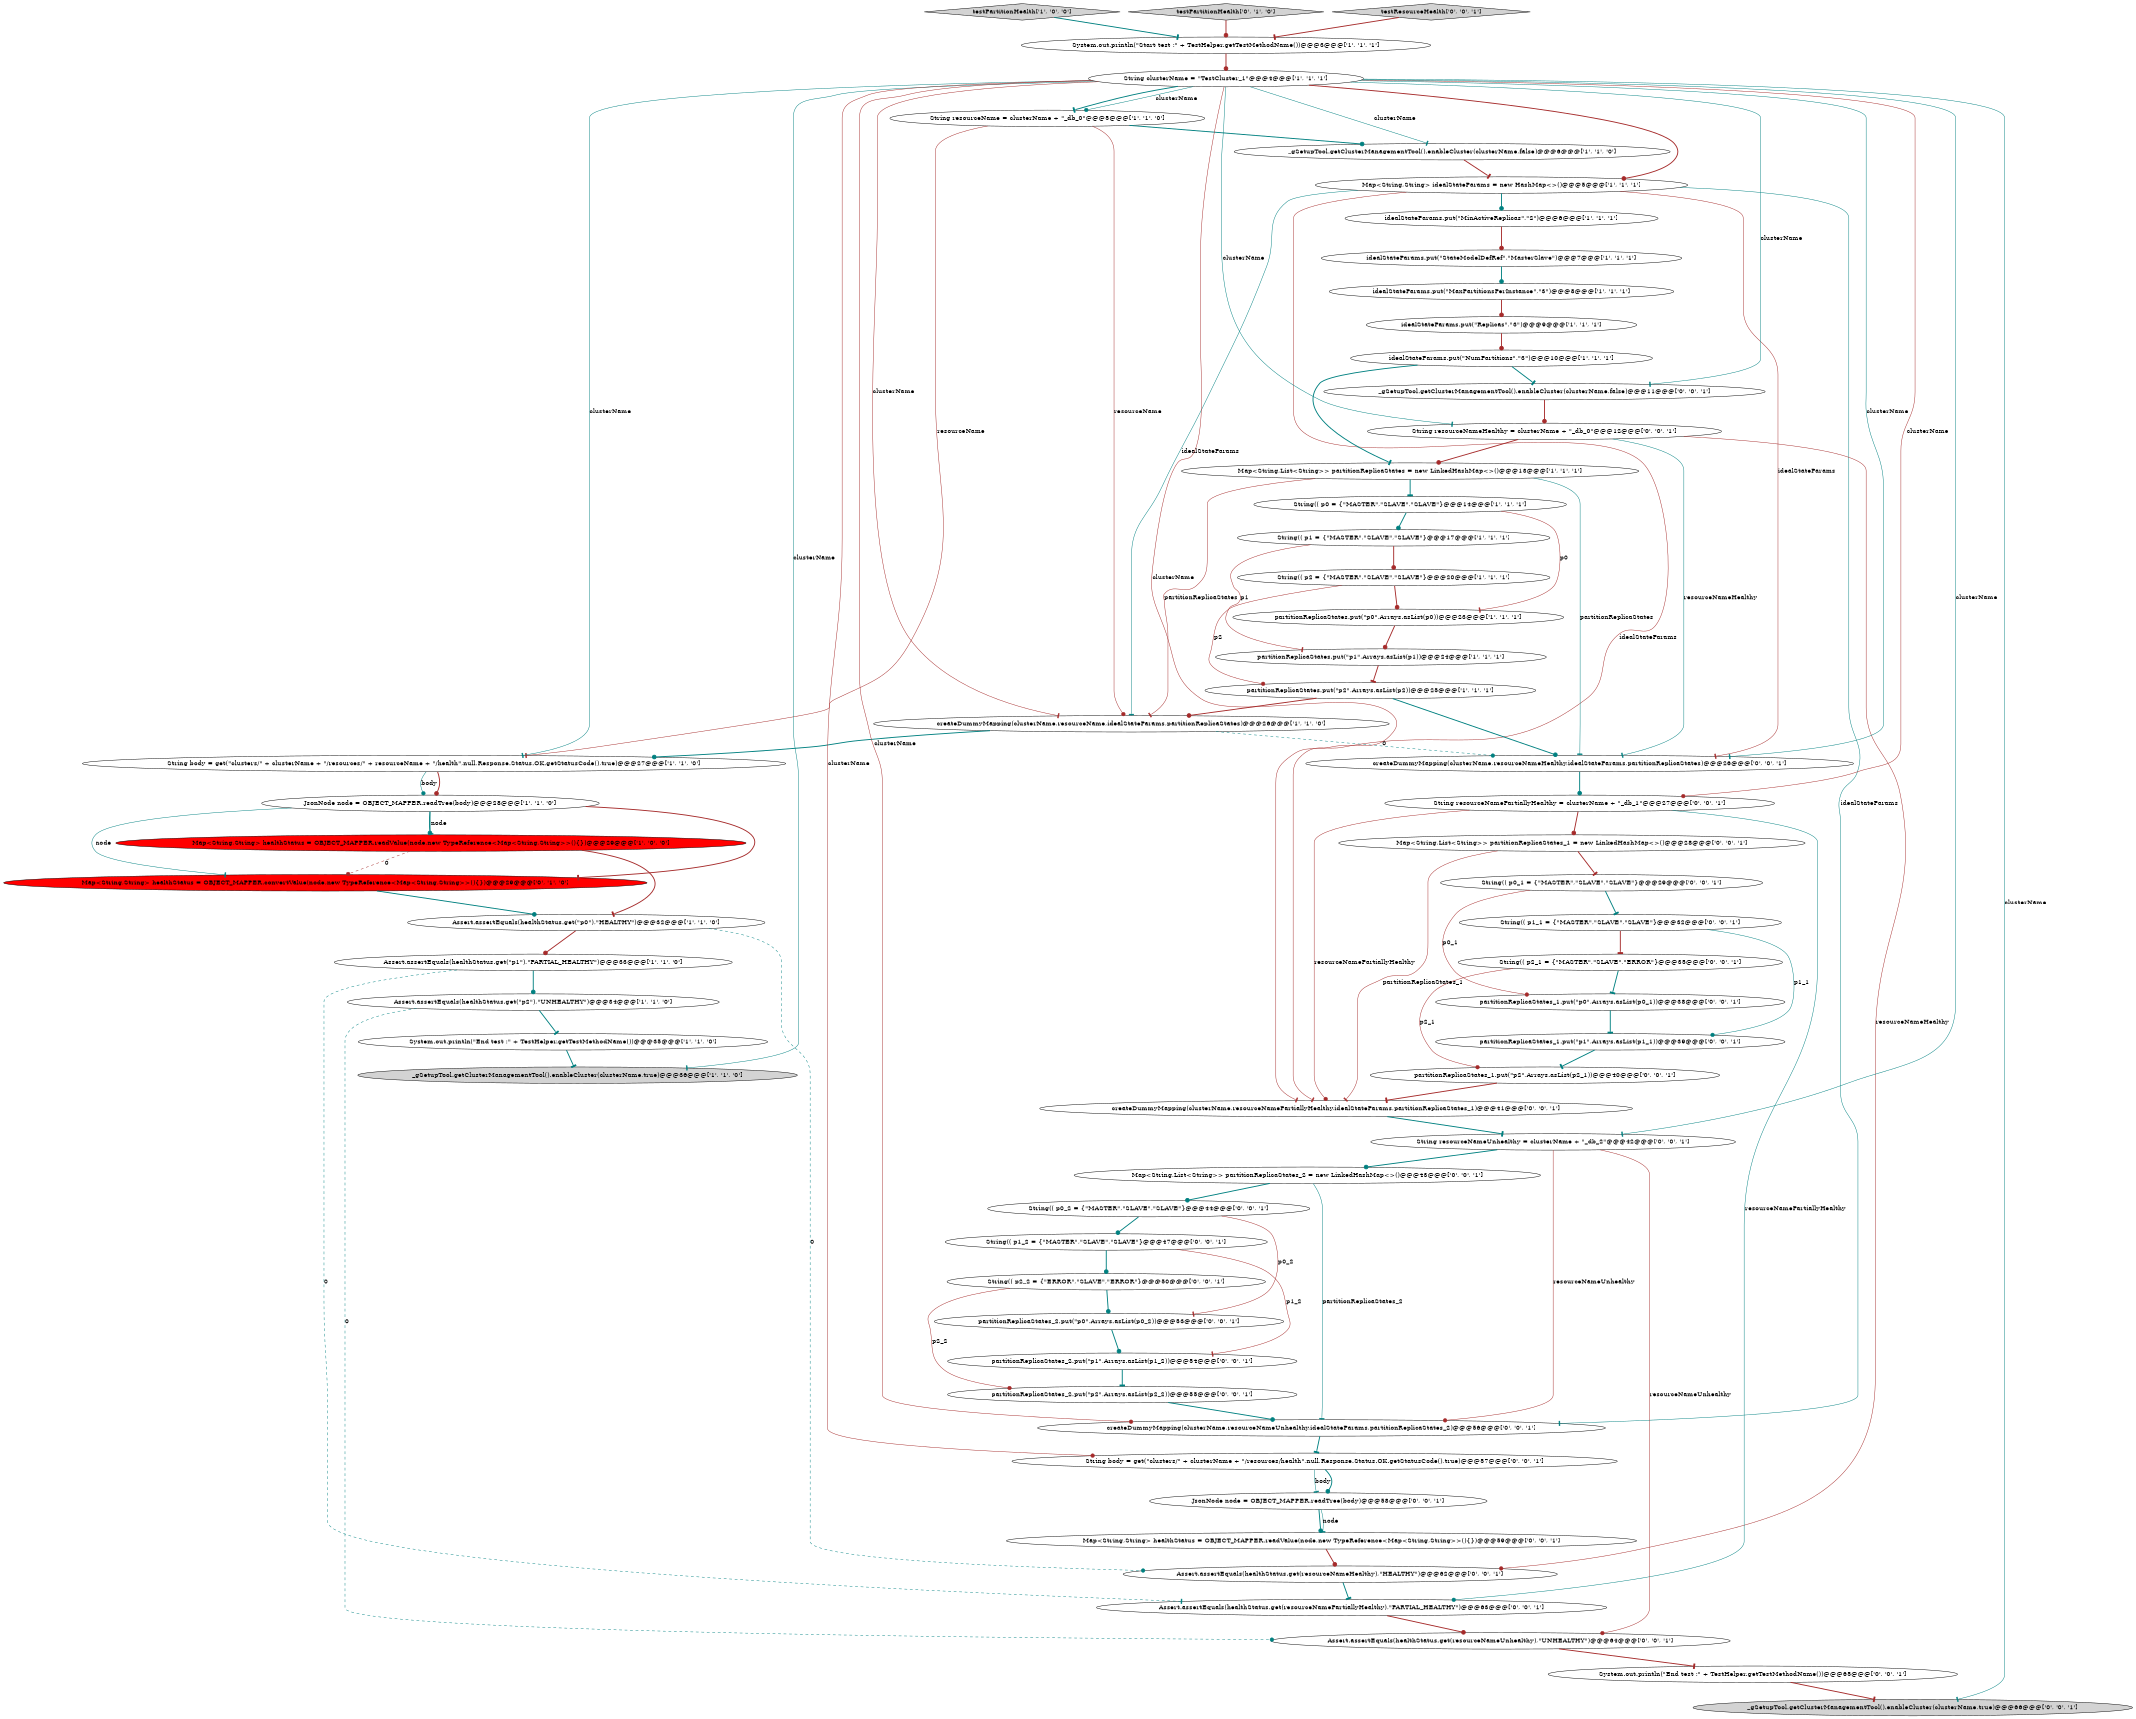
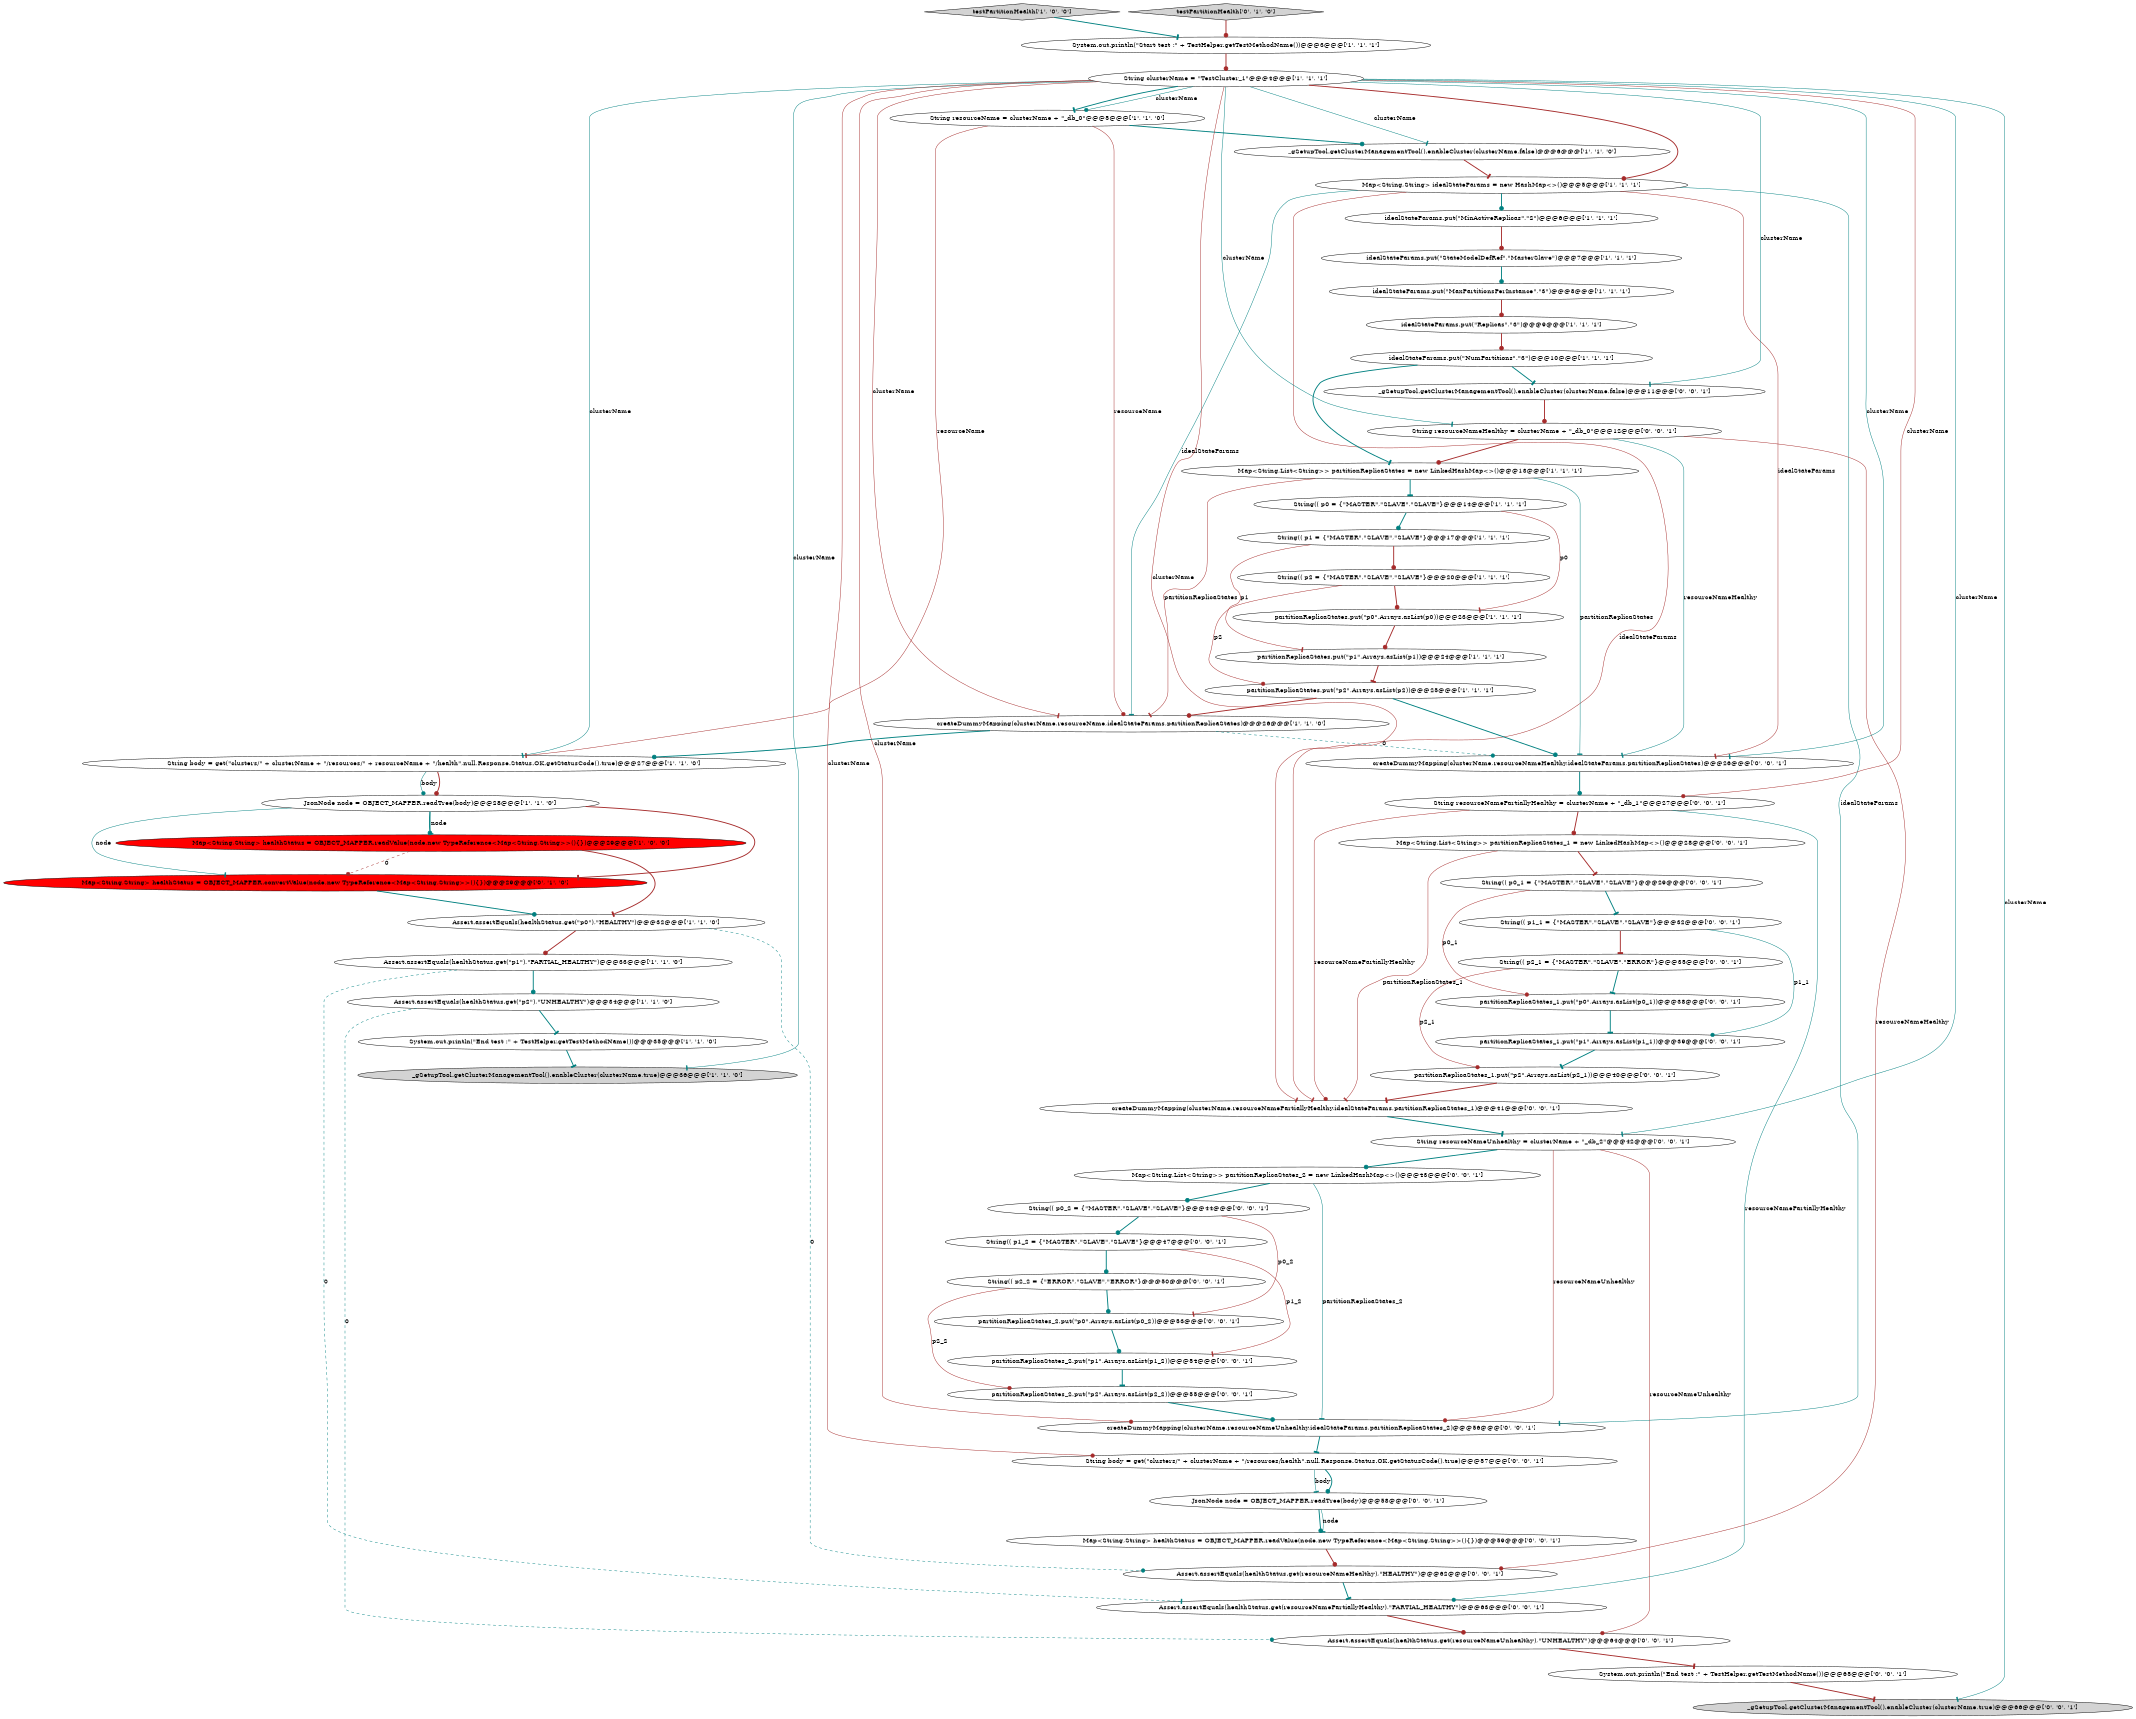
(1431, 12) -> none
